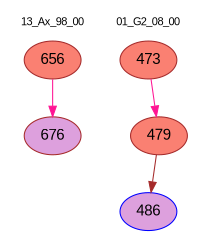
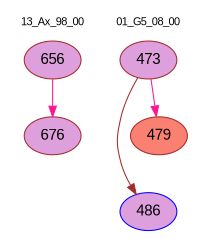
(148, 23) -> (148, 23)
(53, 60) -> (53, 60)
(148, 60) -> (148, 60)
(154, 168) -> (118, 131)
